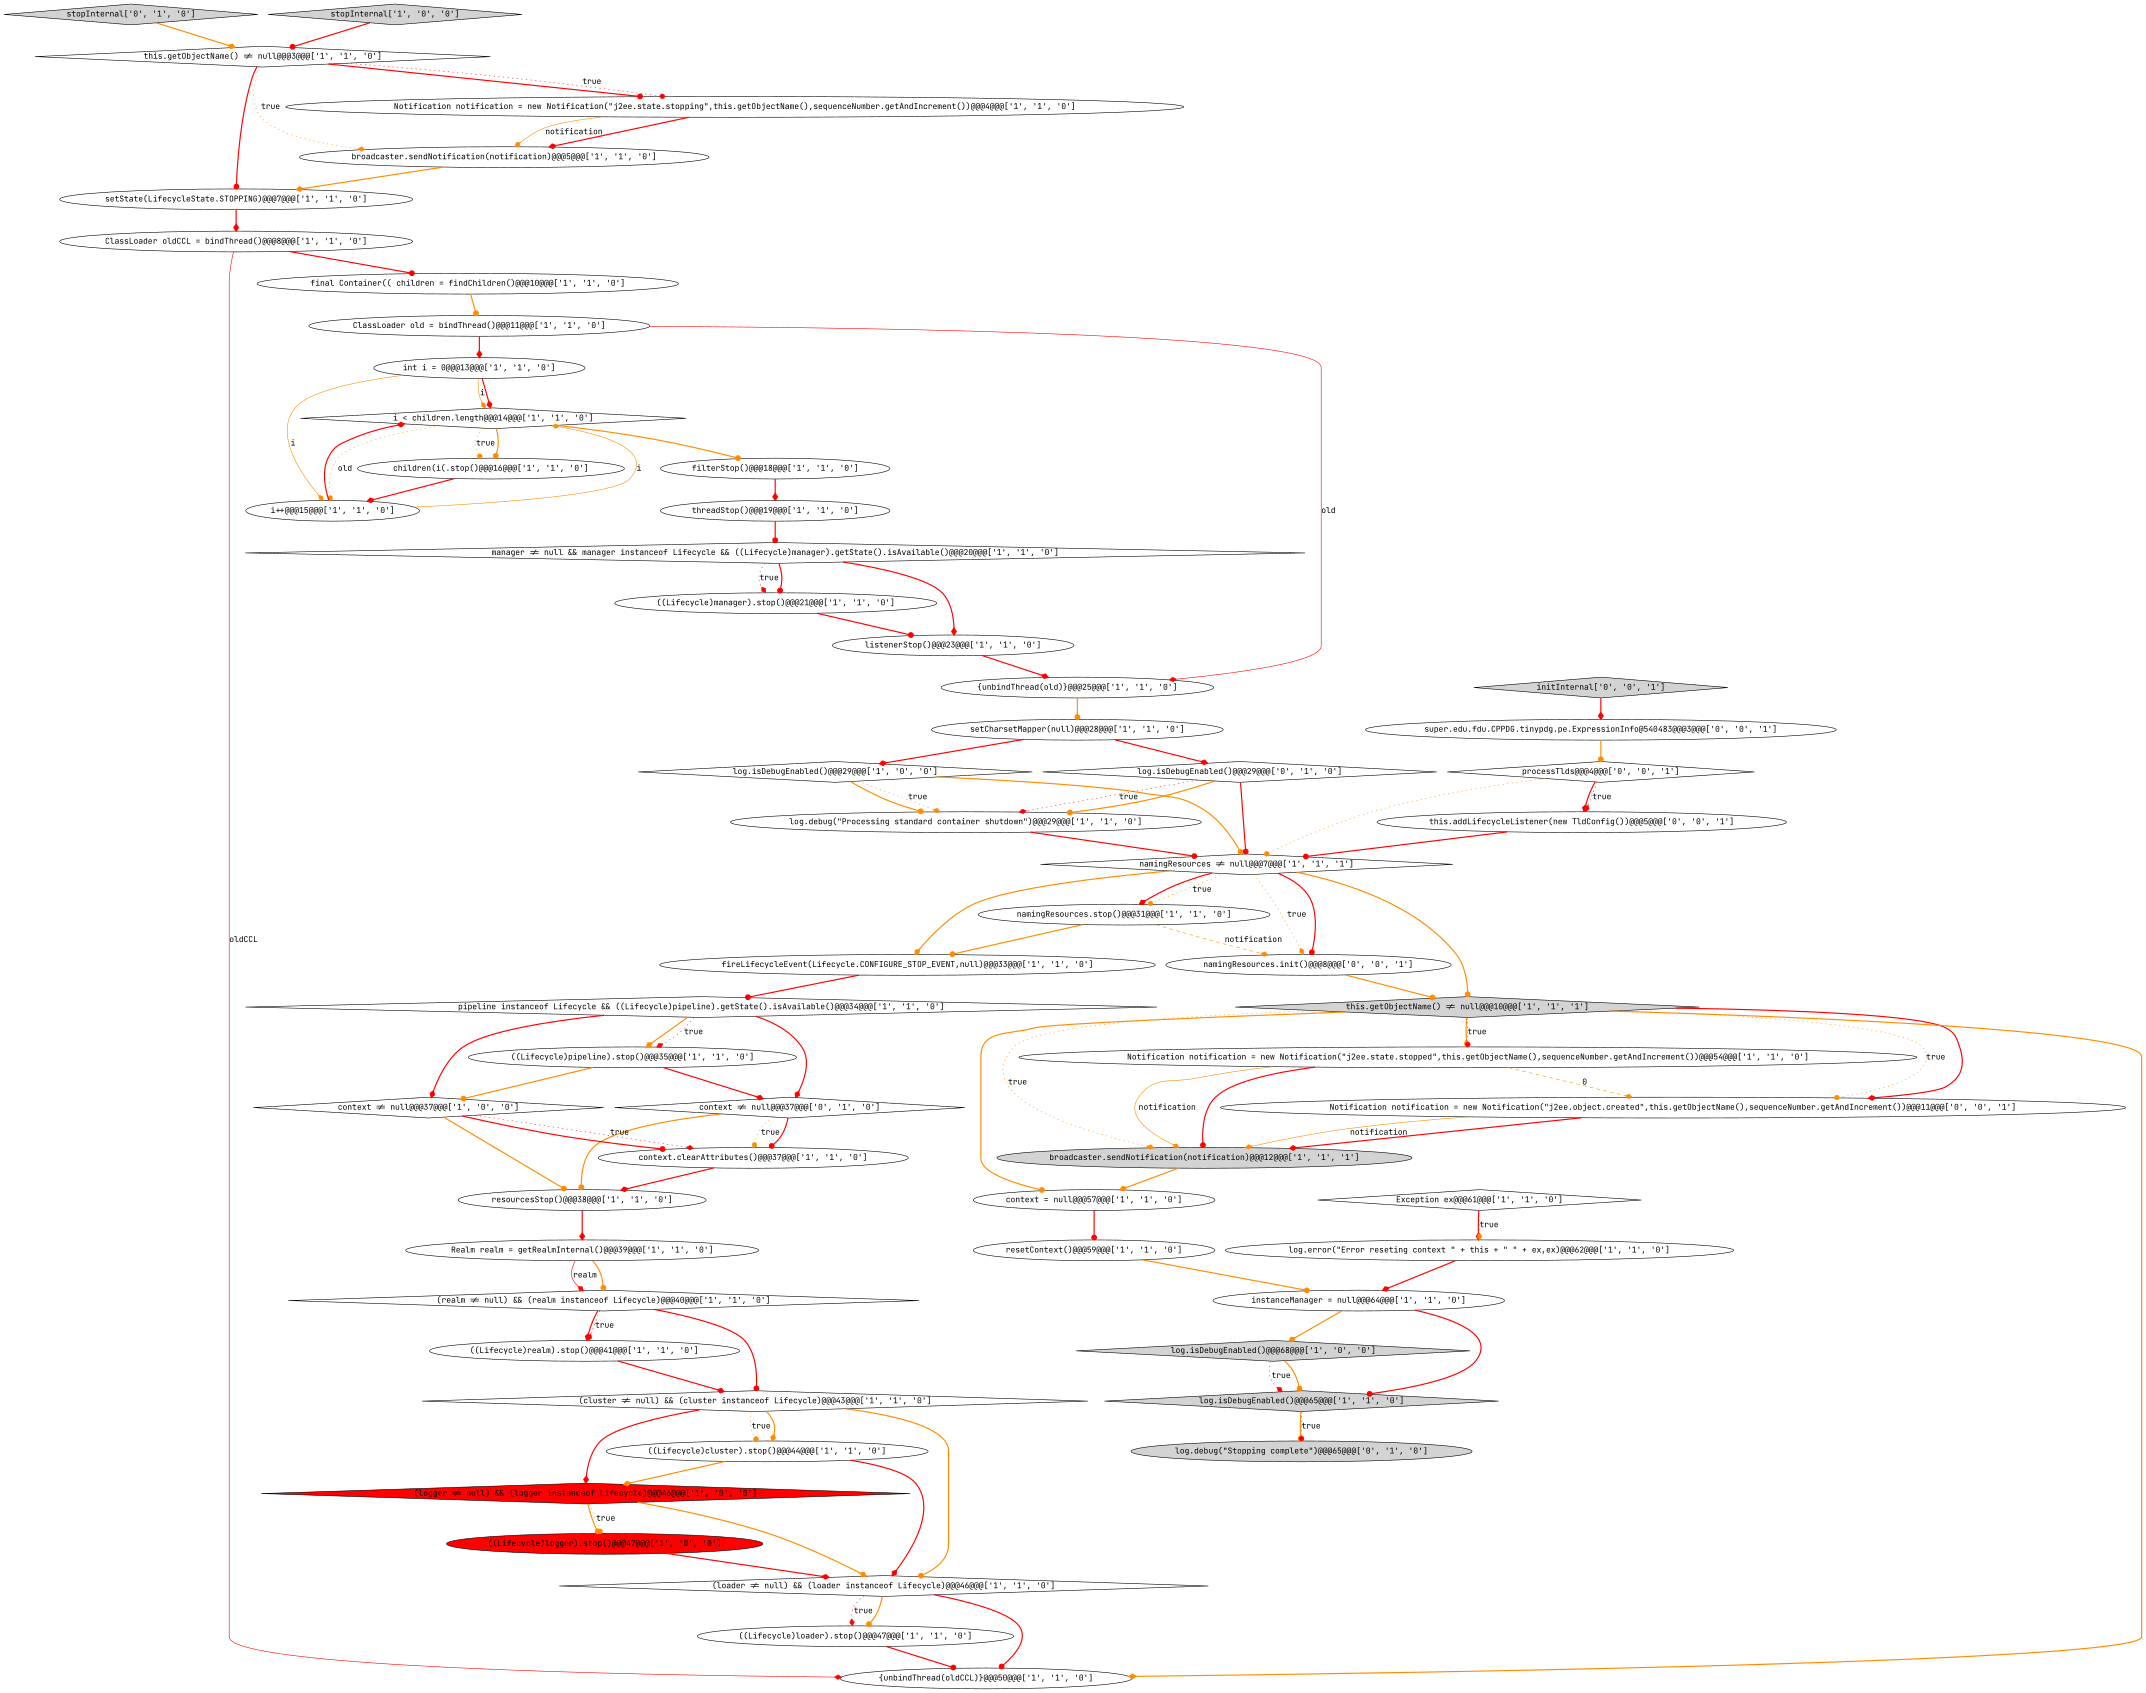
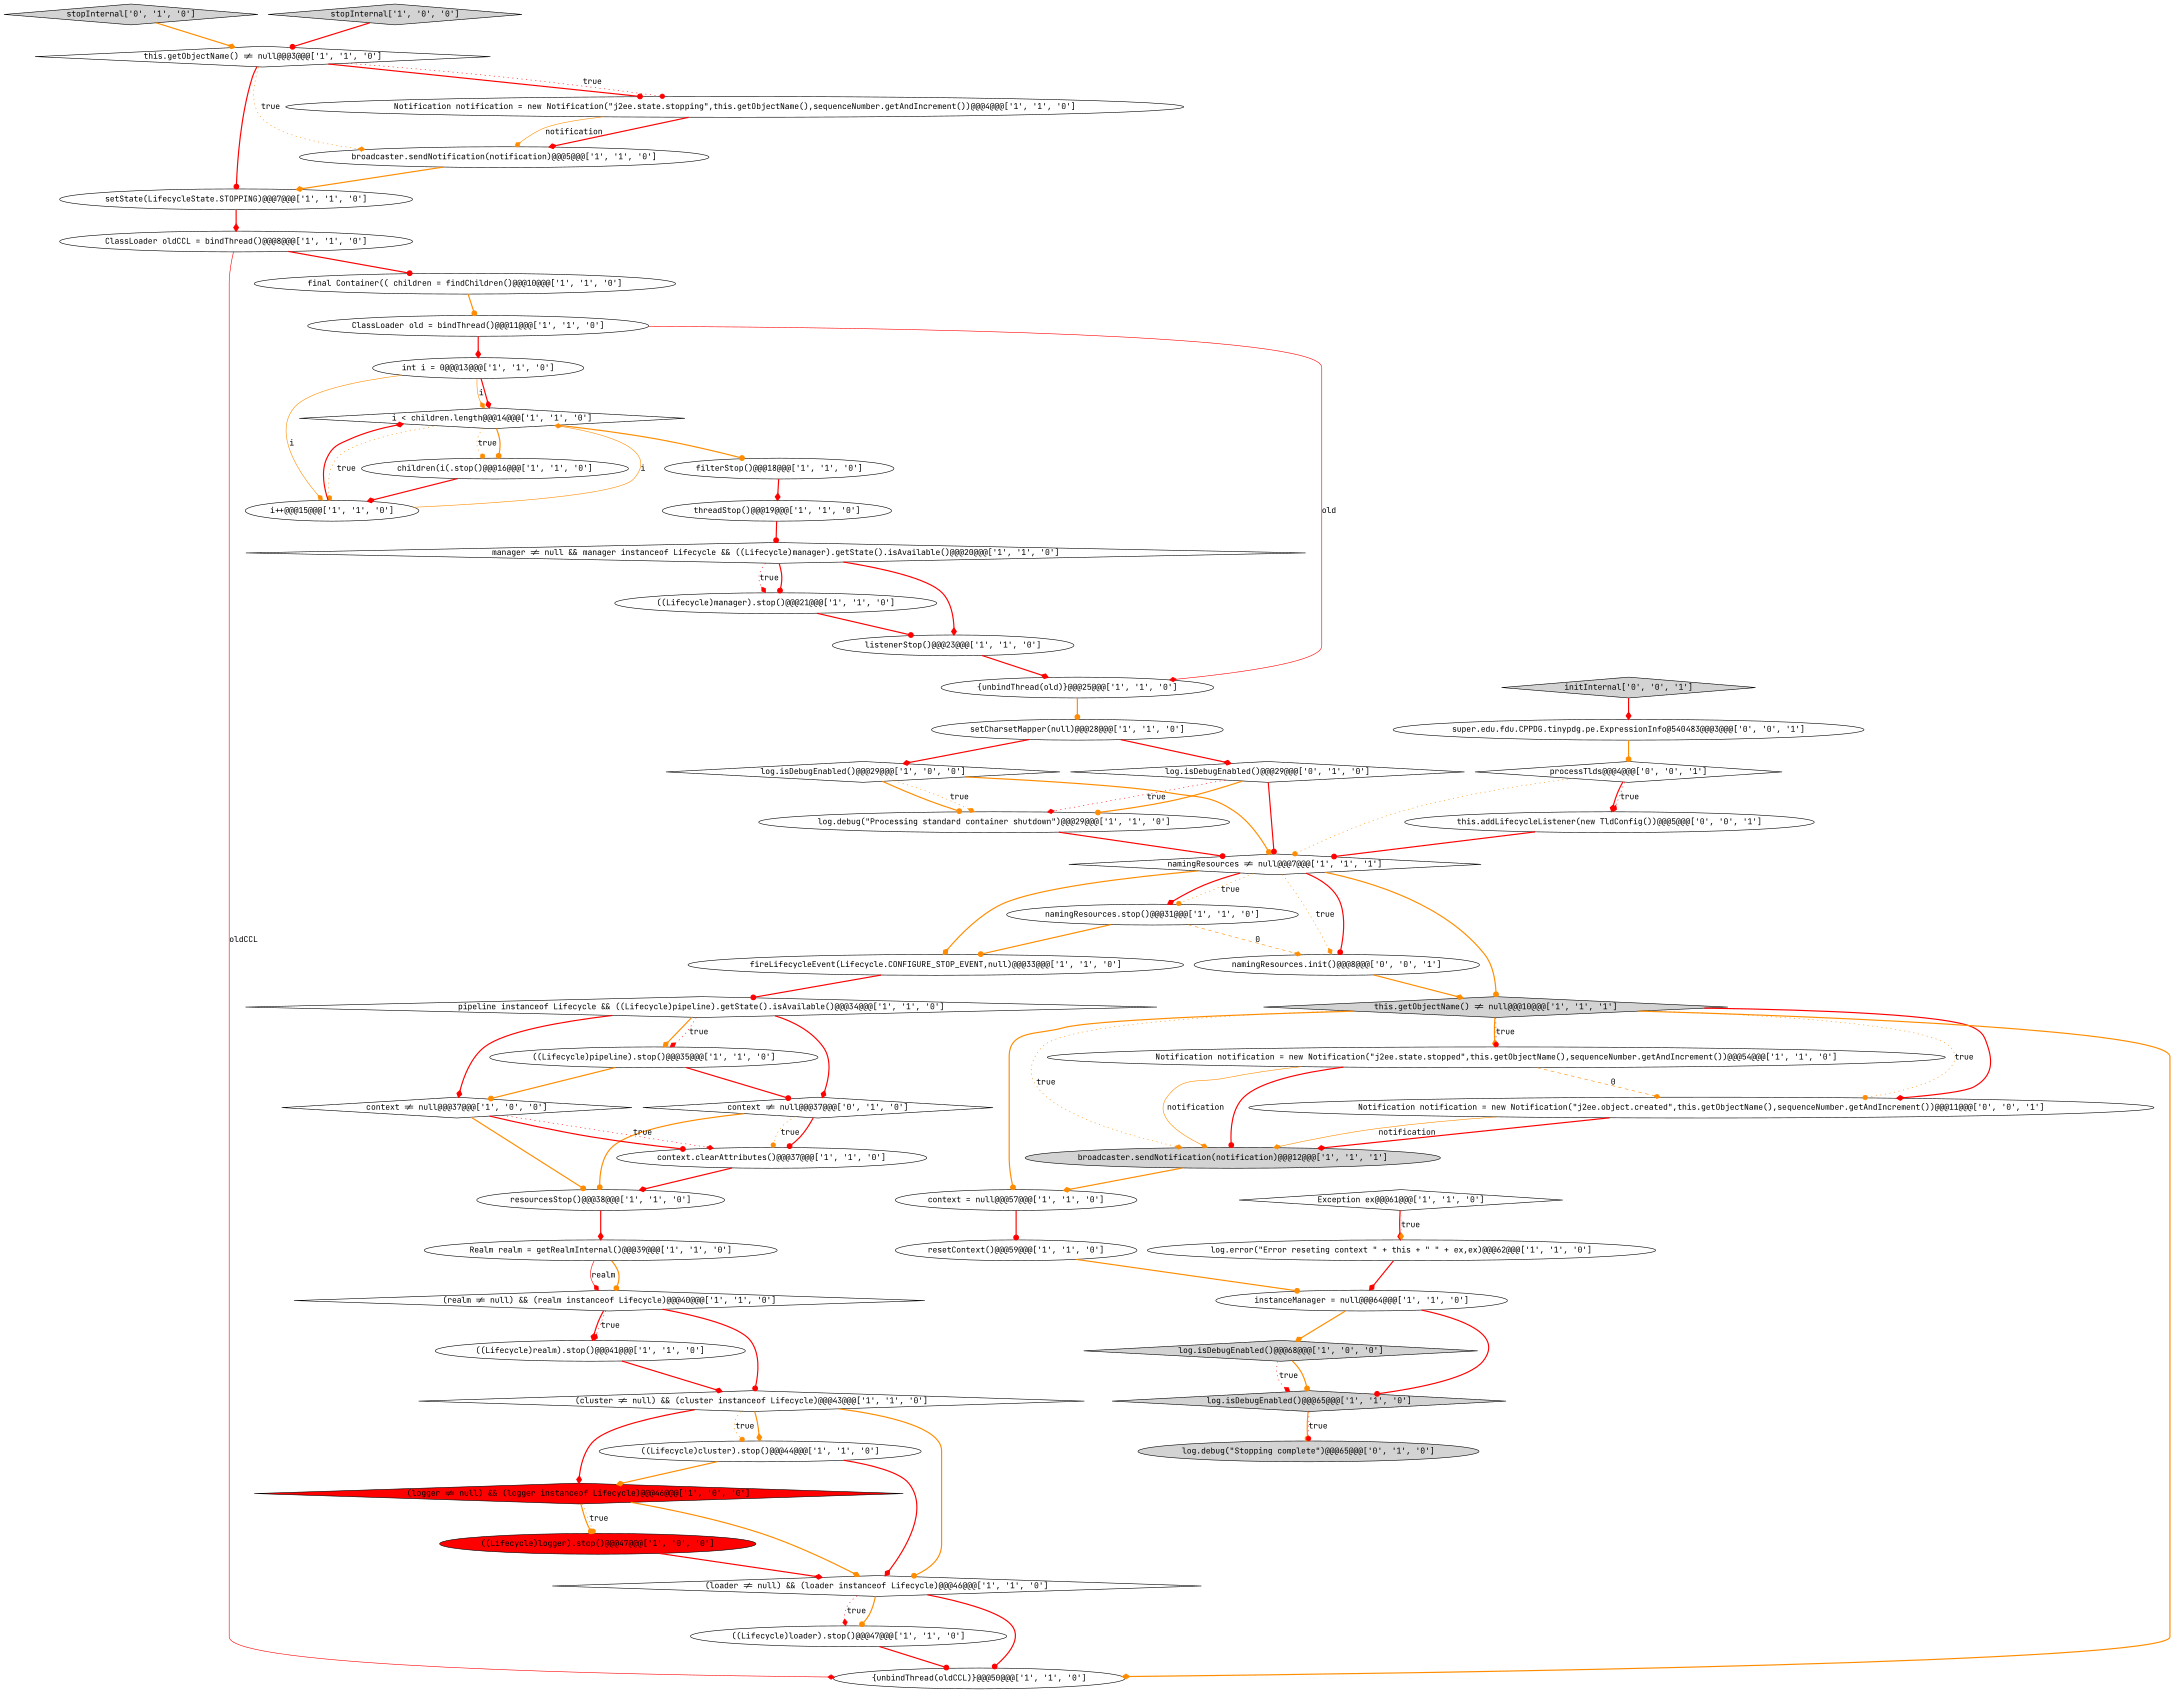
(345, 469) -> (346, 469)
(1254, 940) -> (1258, 940)
(1388, 986) -> (1415, 986)
(710, 1082) -> (736, 1083)
